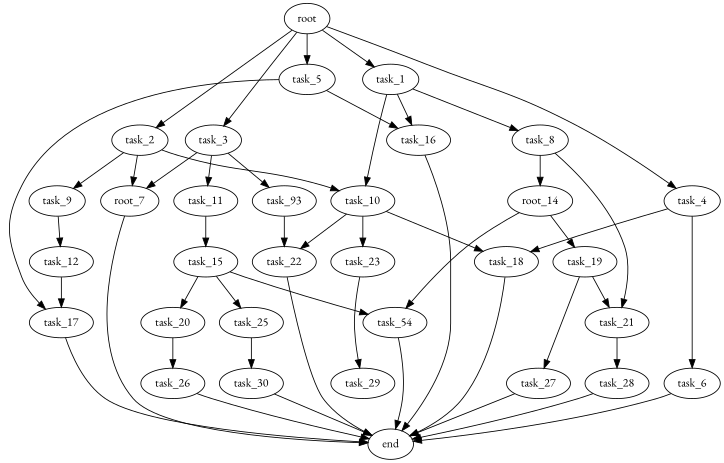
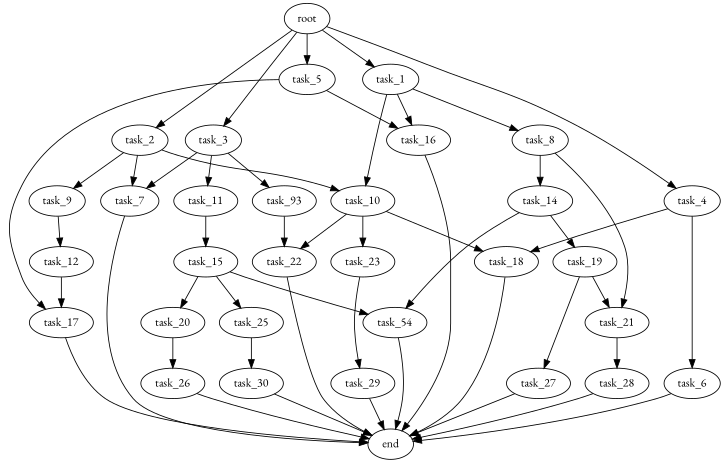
(130, 201) -> (130, 201)
(540, 201) -> (540, 201)
none -> (375, 410)
